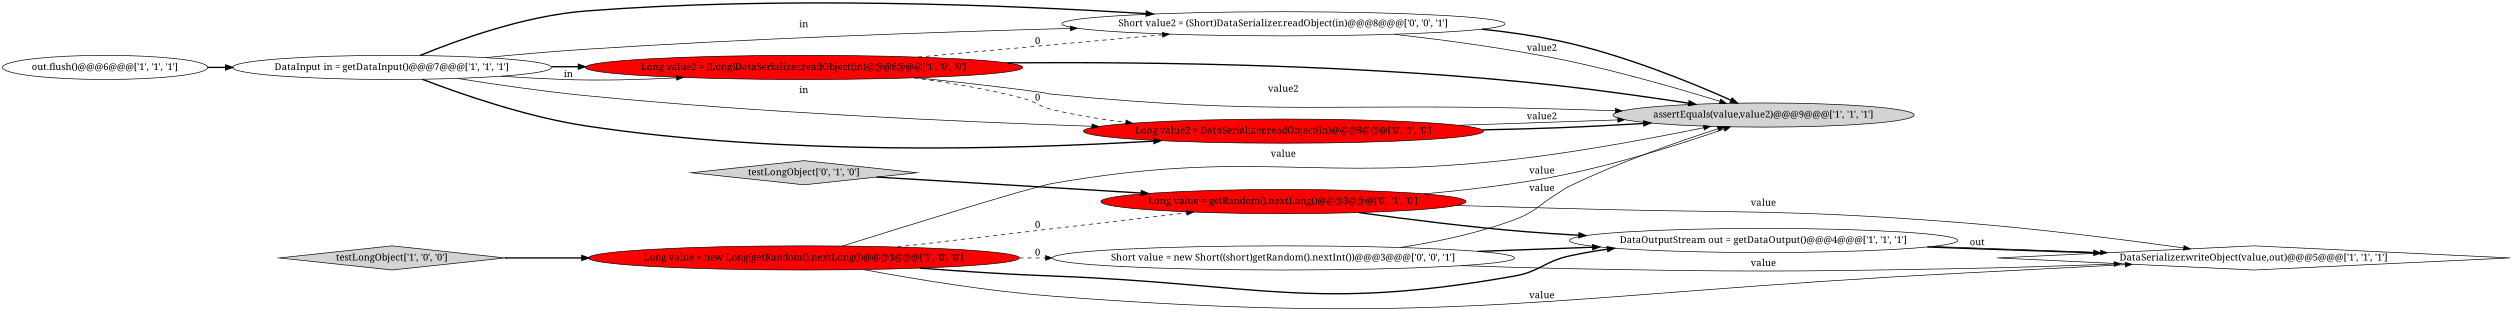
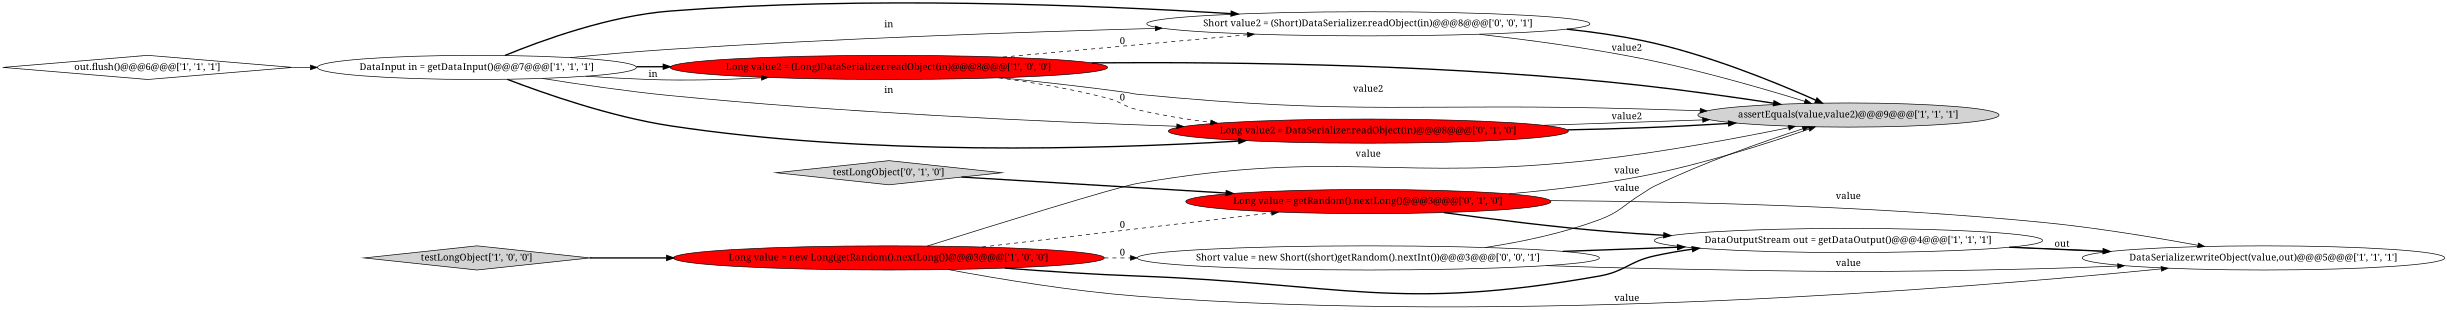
(105, 67) -> (148, 67)
(217, 67) -> (302, 67)
(2254, 258) -> (2263, 258)
